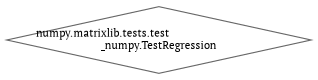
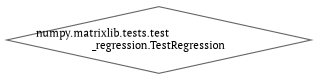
(159, 40) -> (159, 40)
